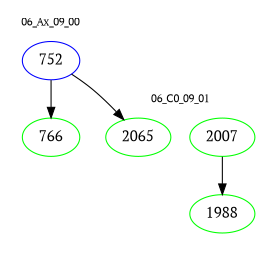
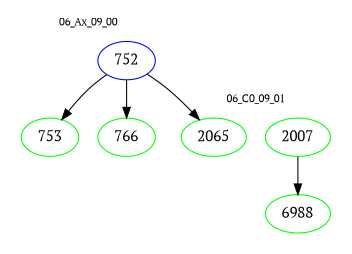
none -> (50, 137)
(222, 214) -> (298, 214)
